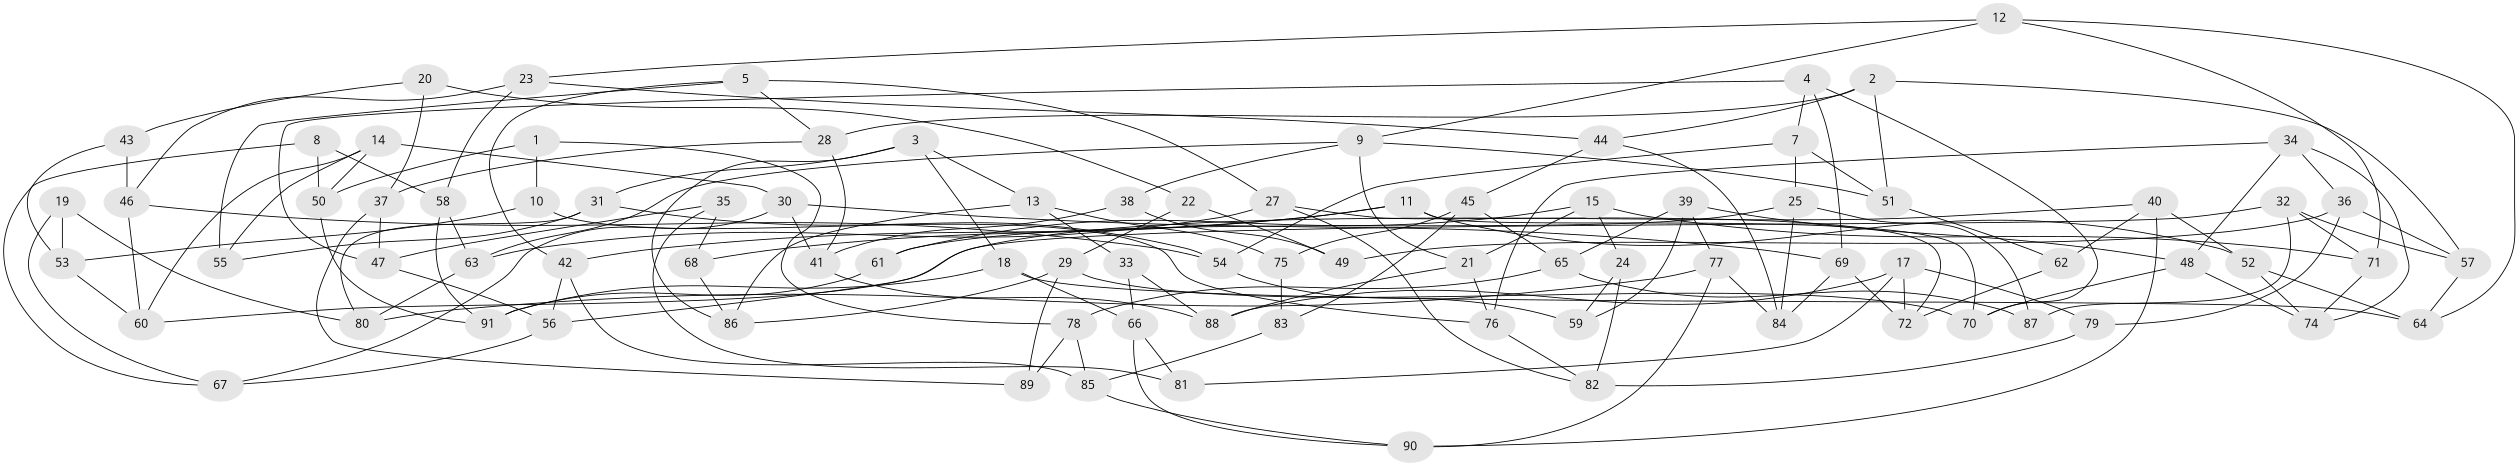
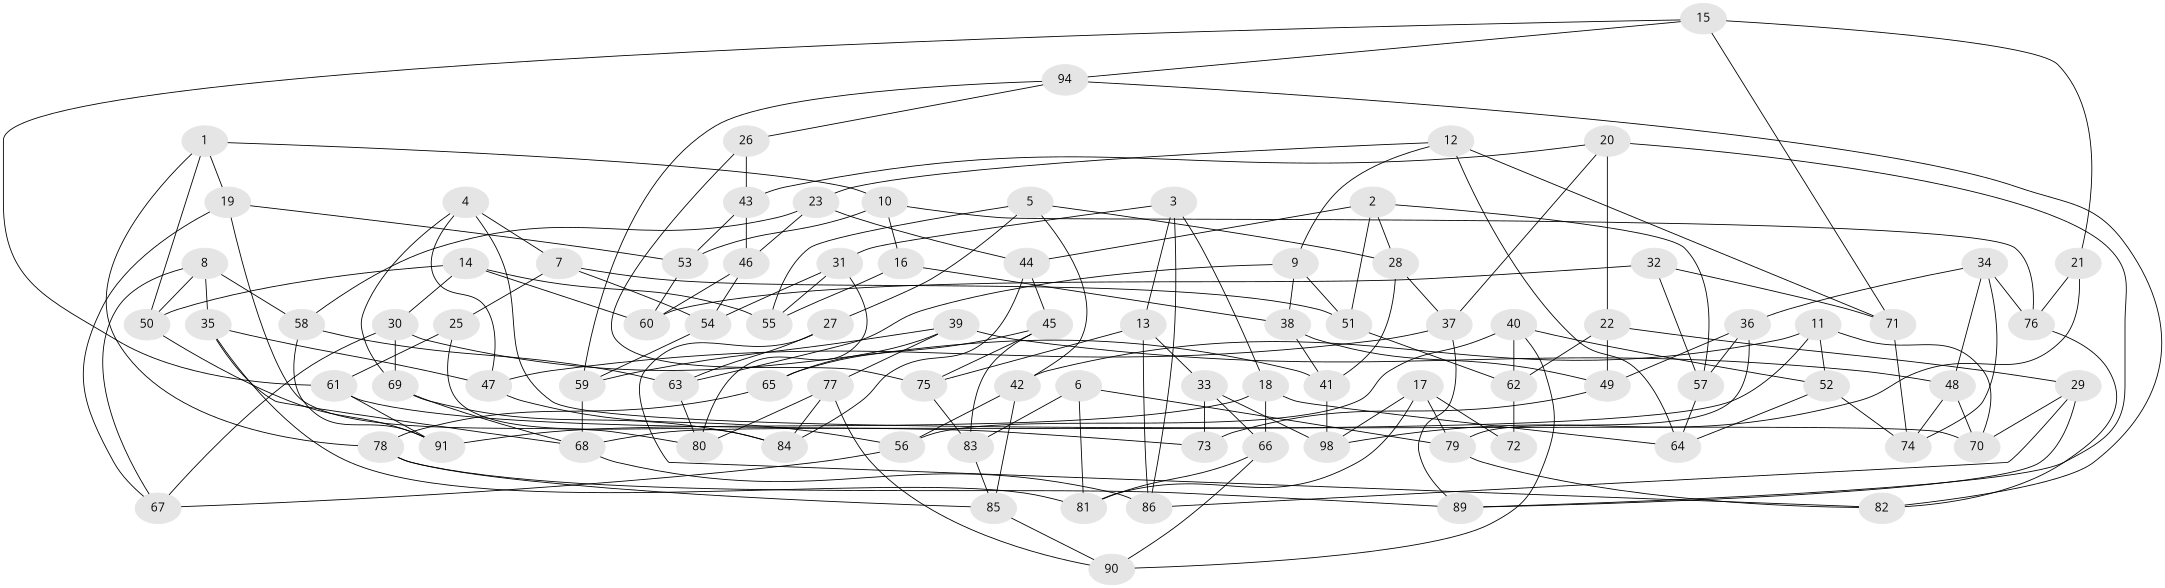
none -> (746, 141)
none -> (216, 172)
(1652, 218) -> none
(1397, 236) -> none
none -> (901, 264)
(1623, 264) -> (1065, 80)
(1865, 286) -> (487, 420)
none -> (207, 294)
(1212, 325) -> (1327, 447)
(2031, 325) -> none
none -> (1565, 352)
none -> (1079, 386)
none -> (2122, 411)
none -> (582, 417)
none -> (1204, 447)
